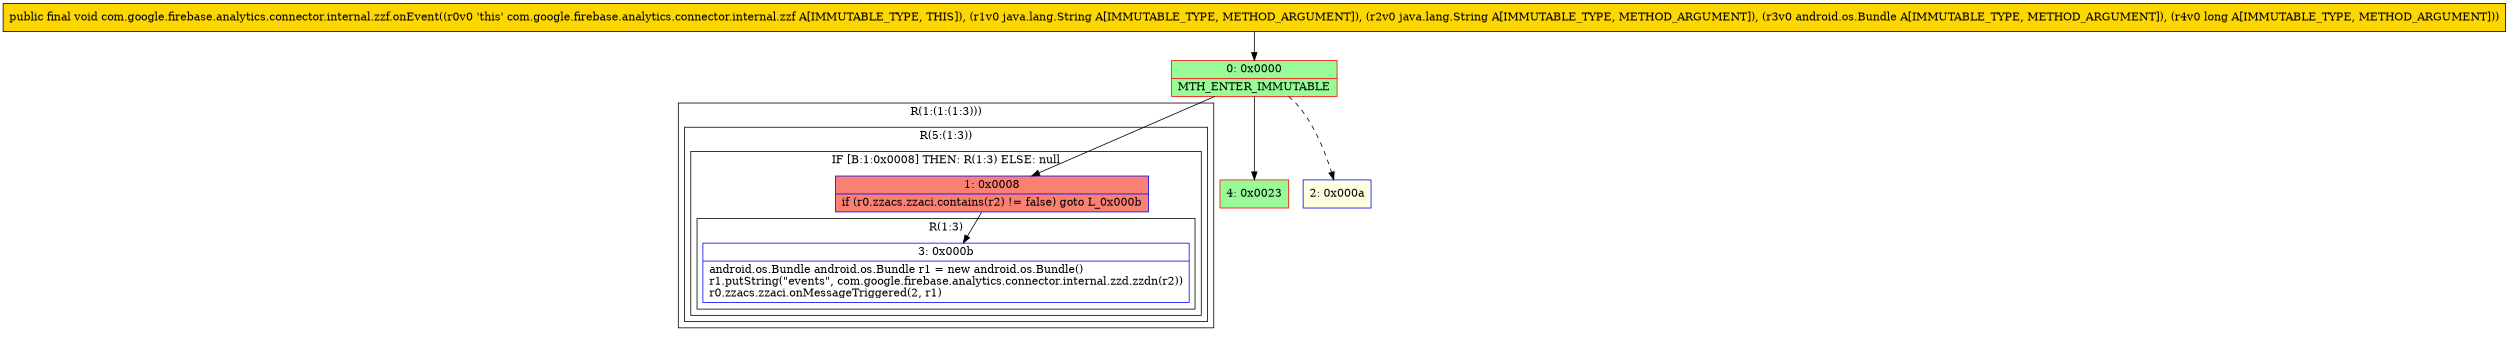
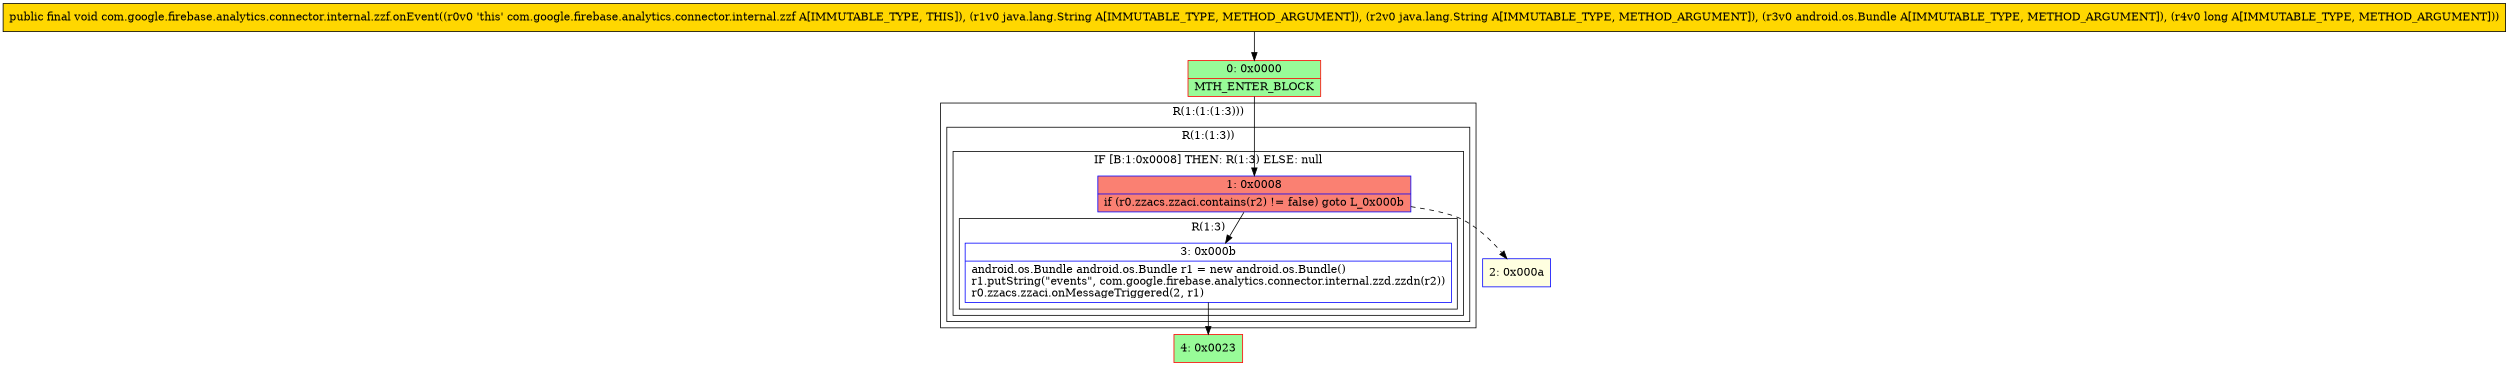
(1254, 87) -> (1254, 87)
(1315, 131) -> (1447, 214)
(1254, 134) -> (1208, 314)
(946, 136) -> (1208, 136)
